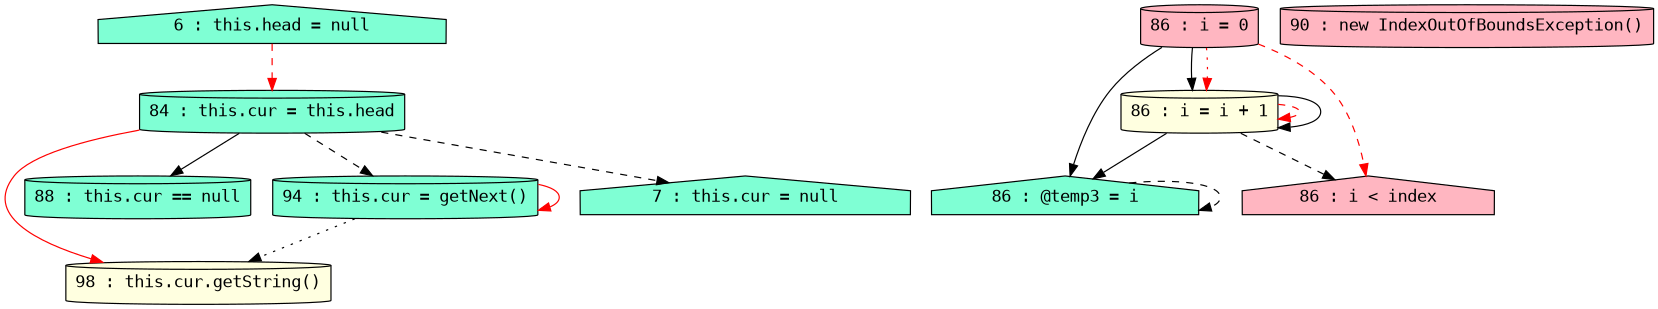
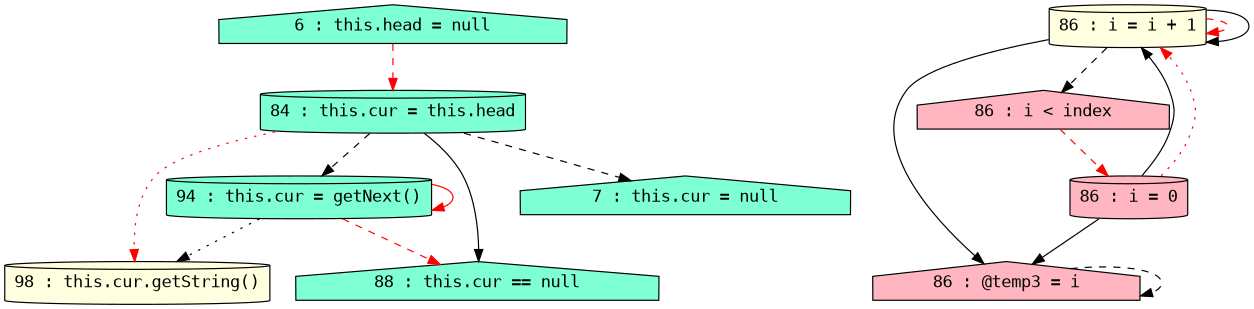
(1467, 26) -> none
(1329, 88) -> (1080, 148)
(14, 176) -> (176, 162)
(138, 197) -> (477, 283)
(1065, 197) -> (1006, 283)
none -> (386, 239)
